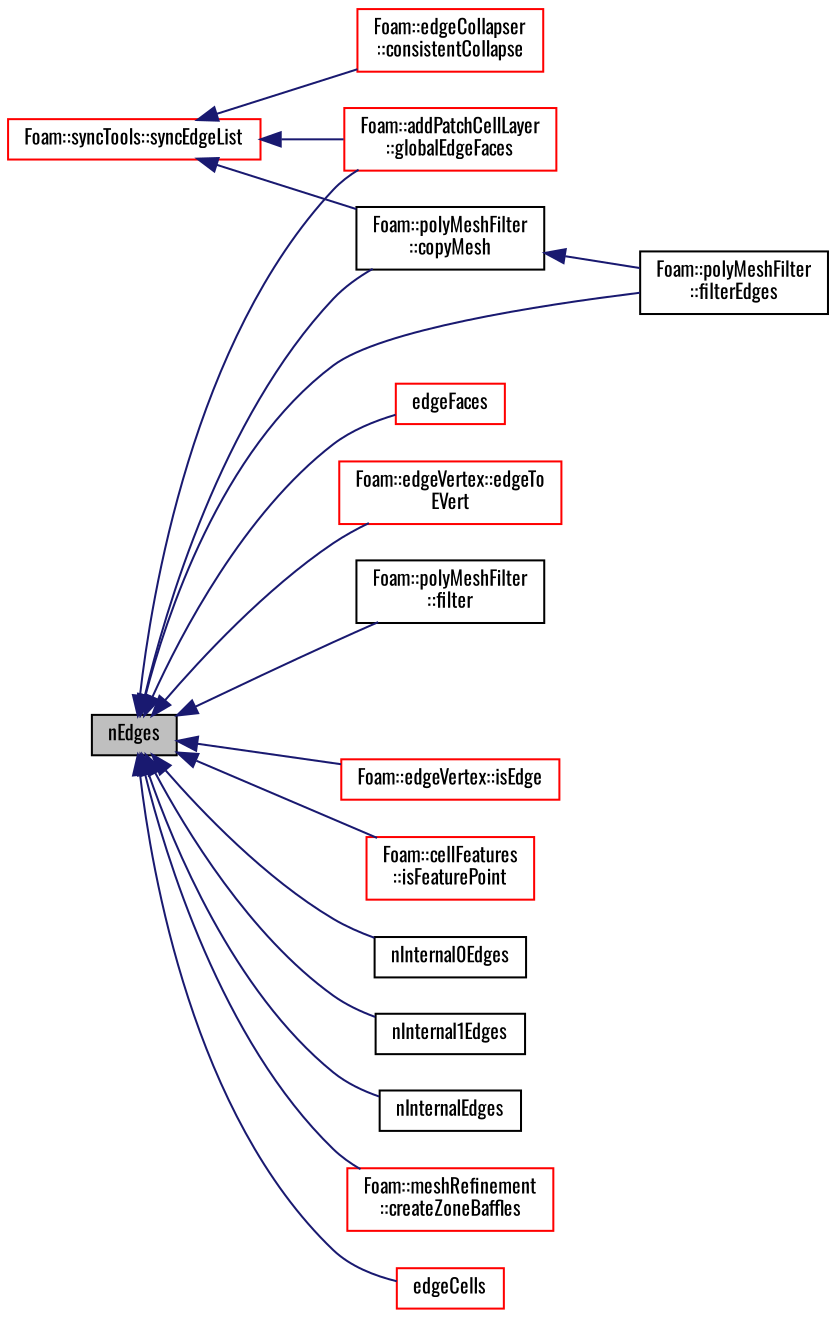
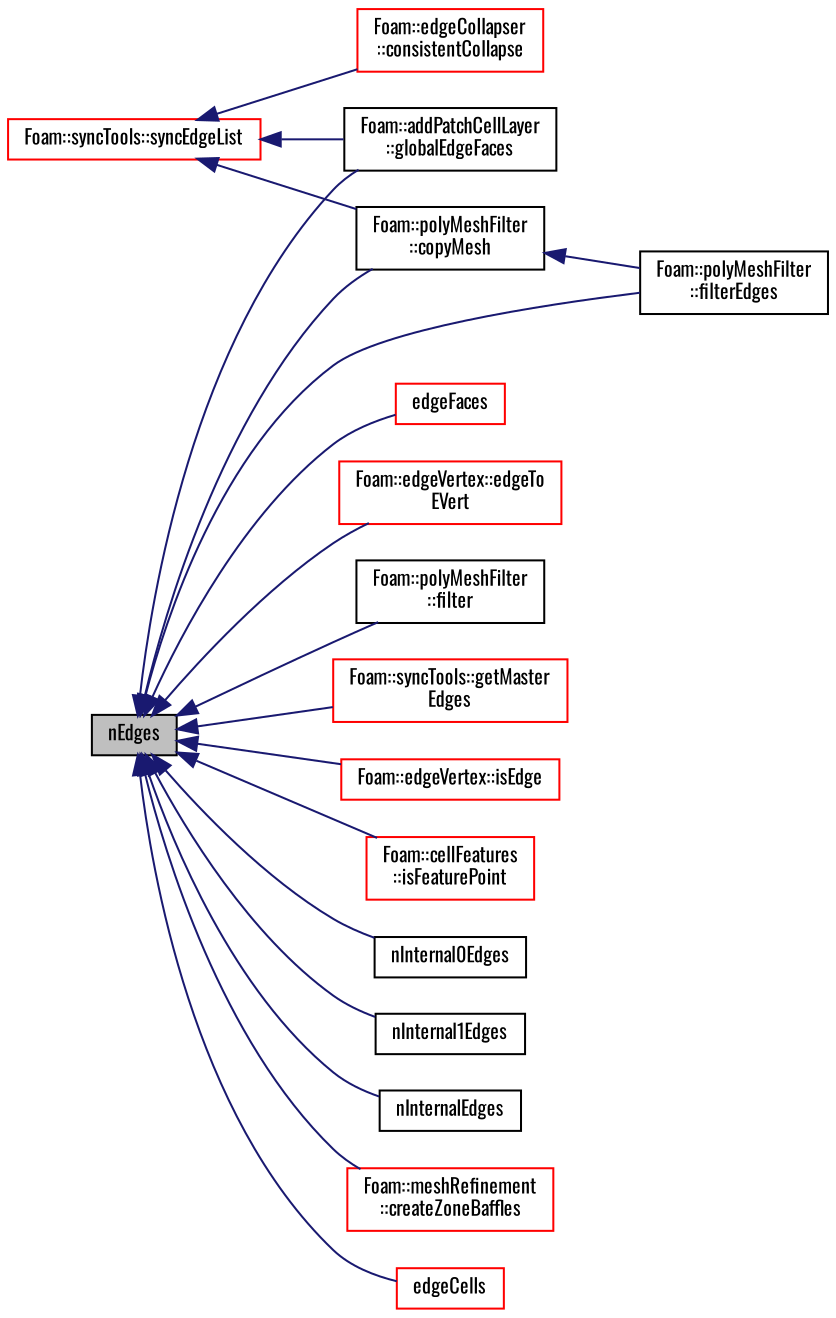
(450, 139) -> (450, 139)
none -> (450, 691)
